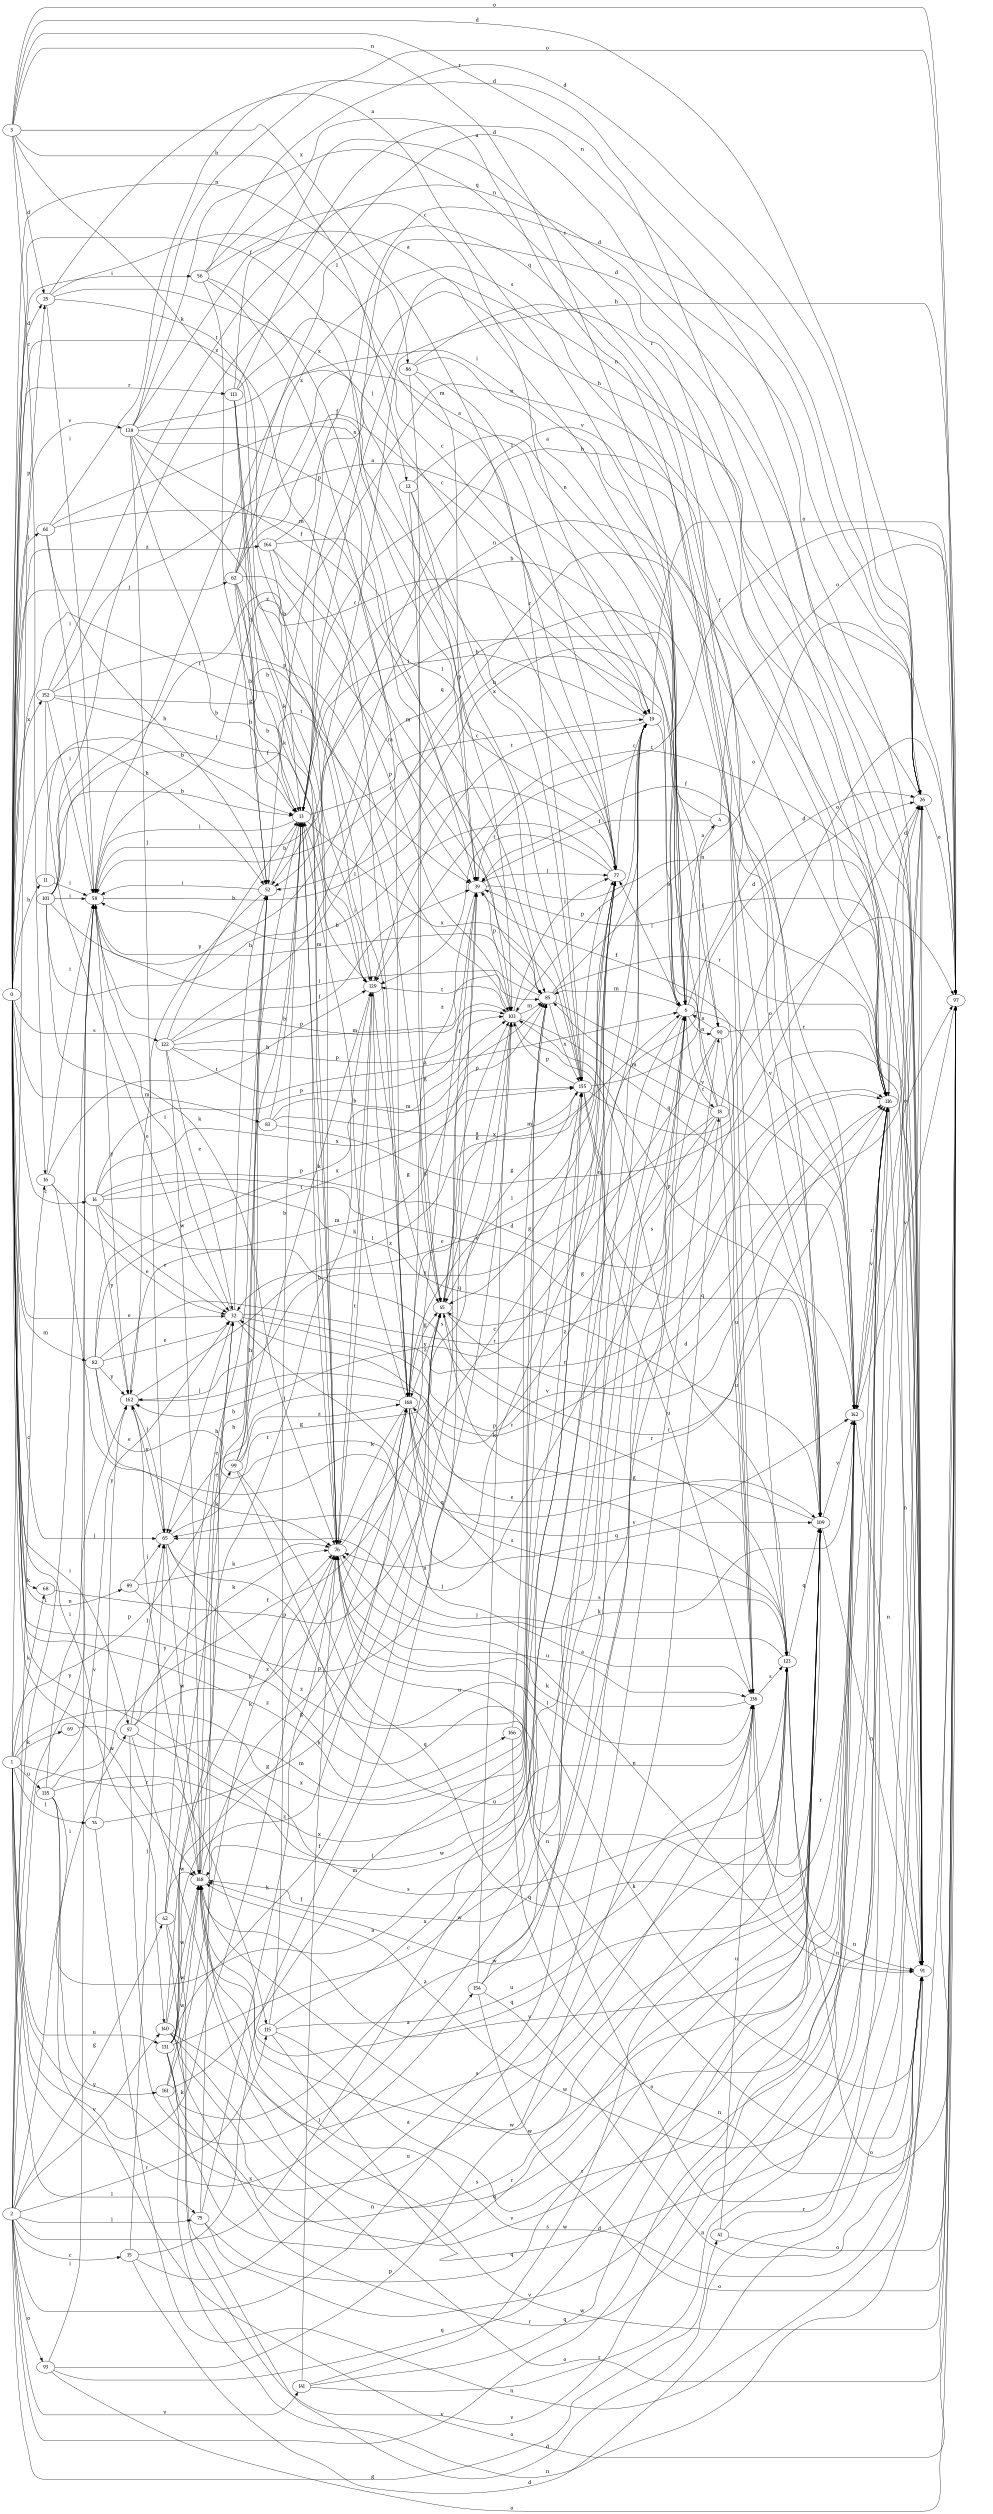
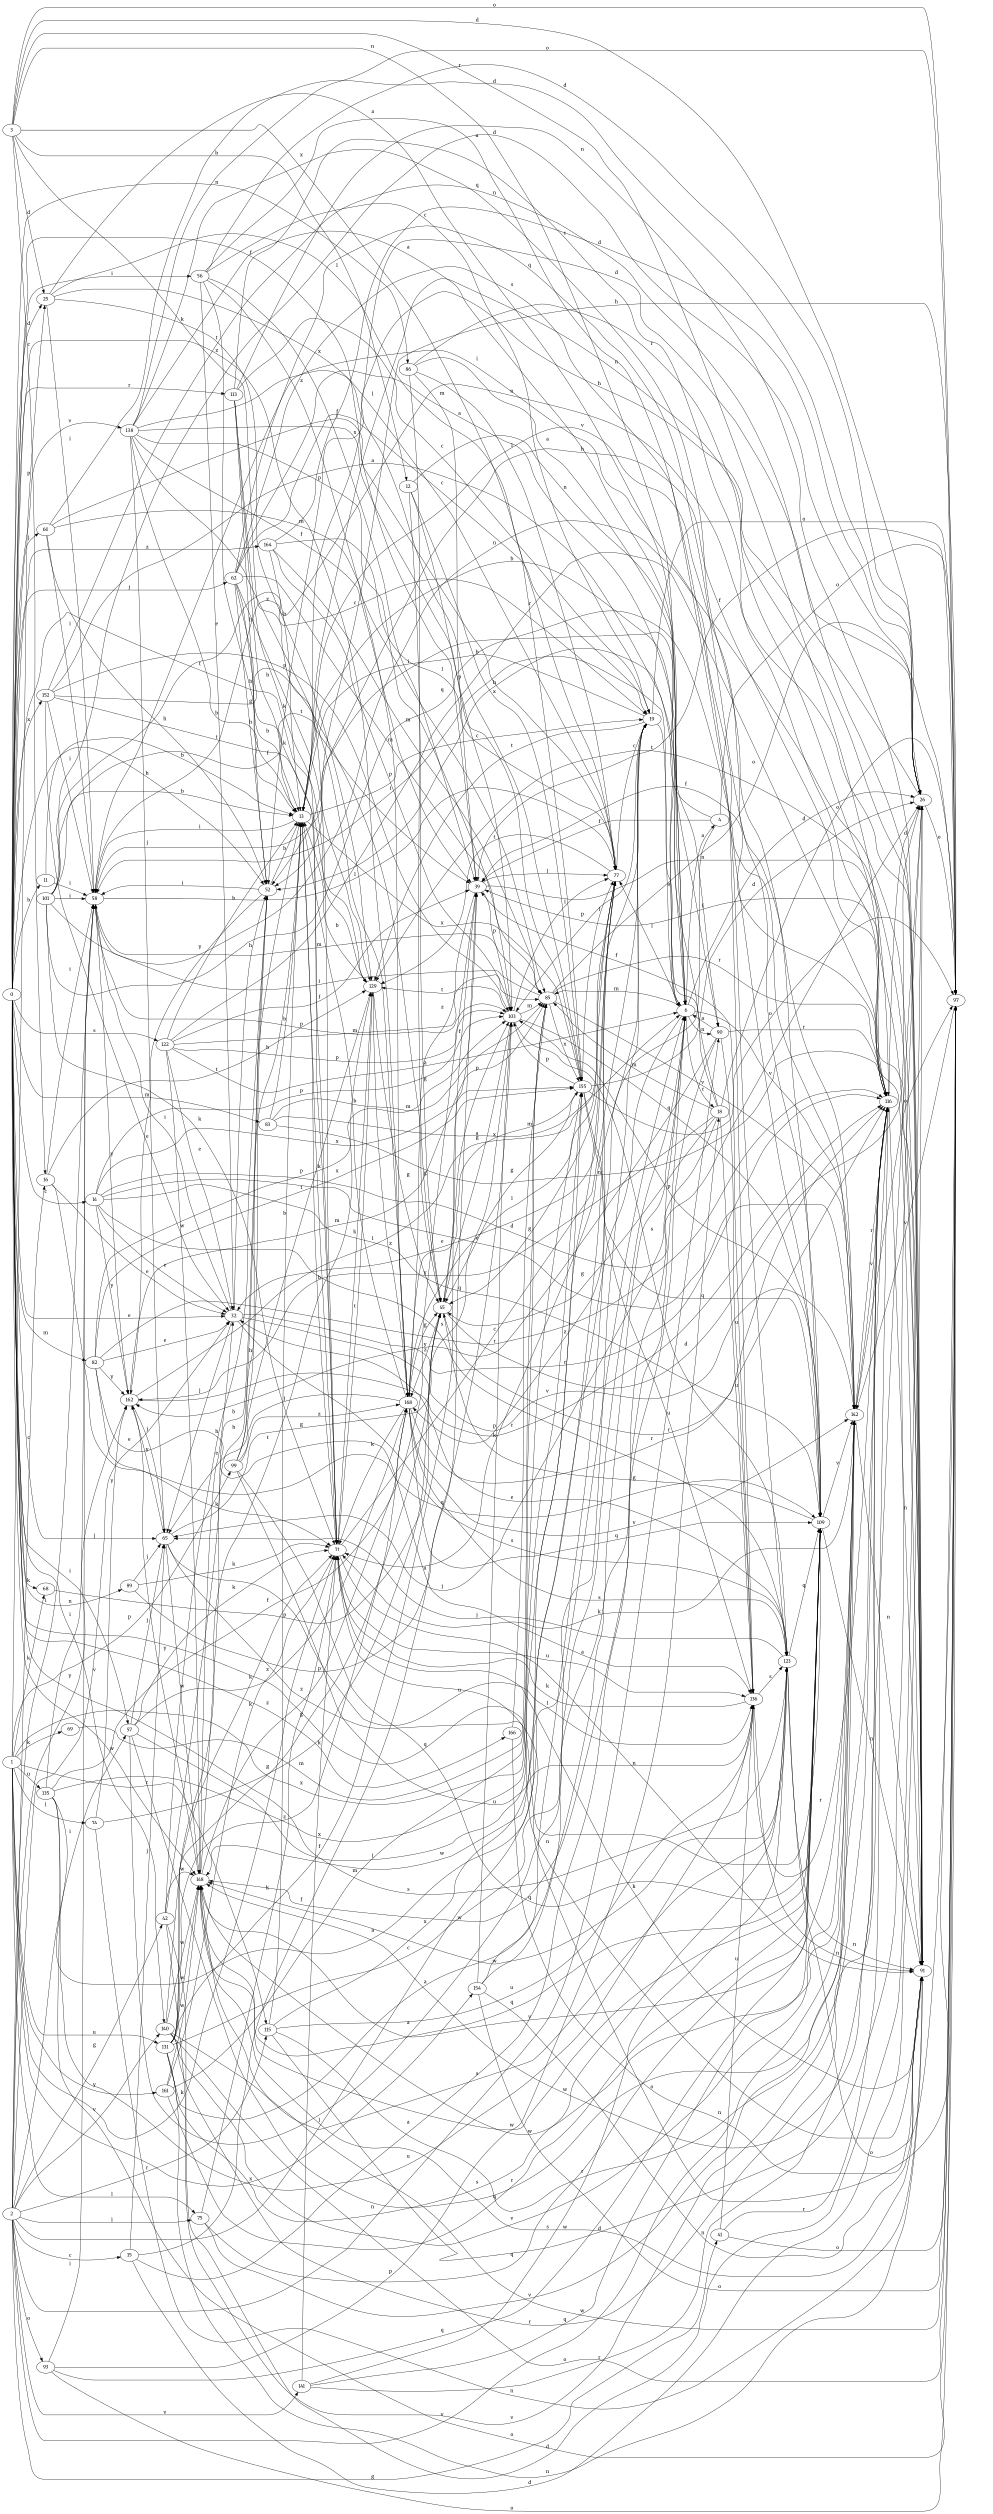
(371, 903) -> none
(337, 1550) -> (337, 1550)
(210, 1813) -> (220, 769)
